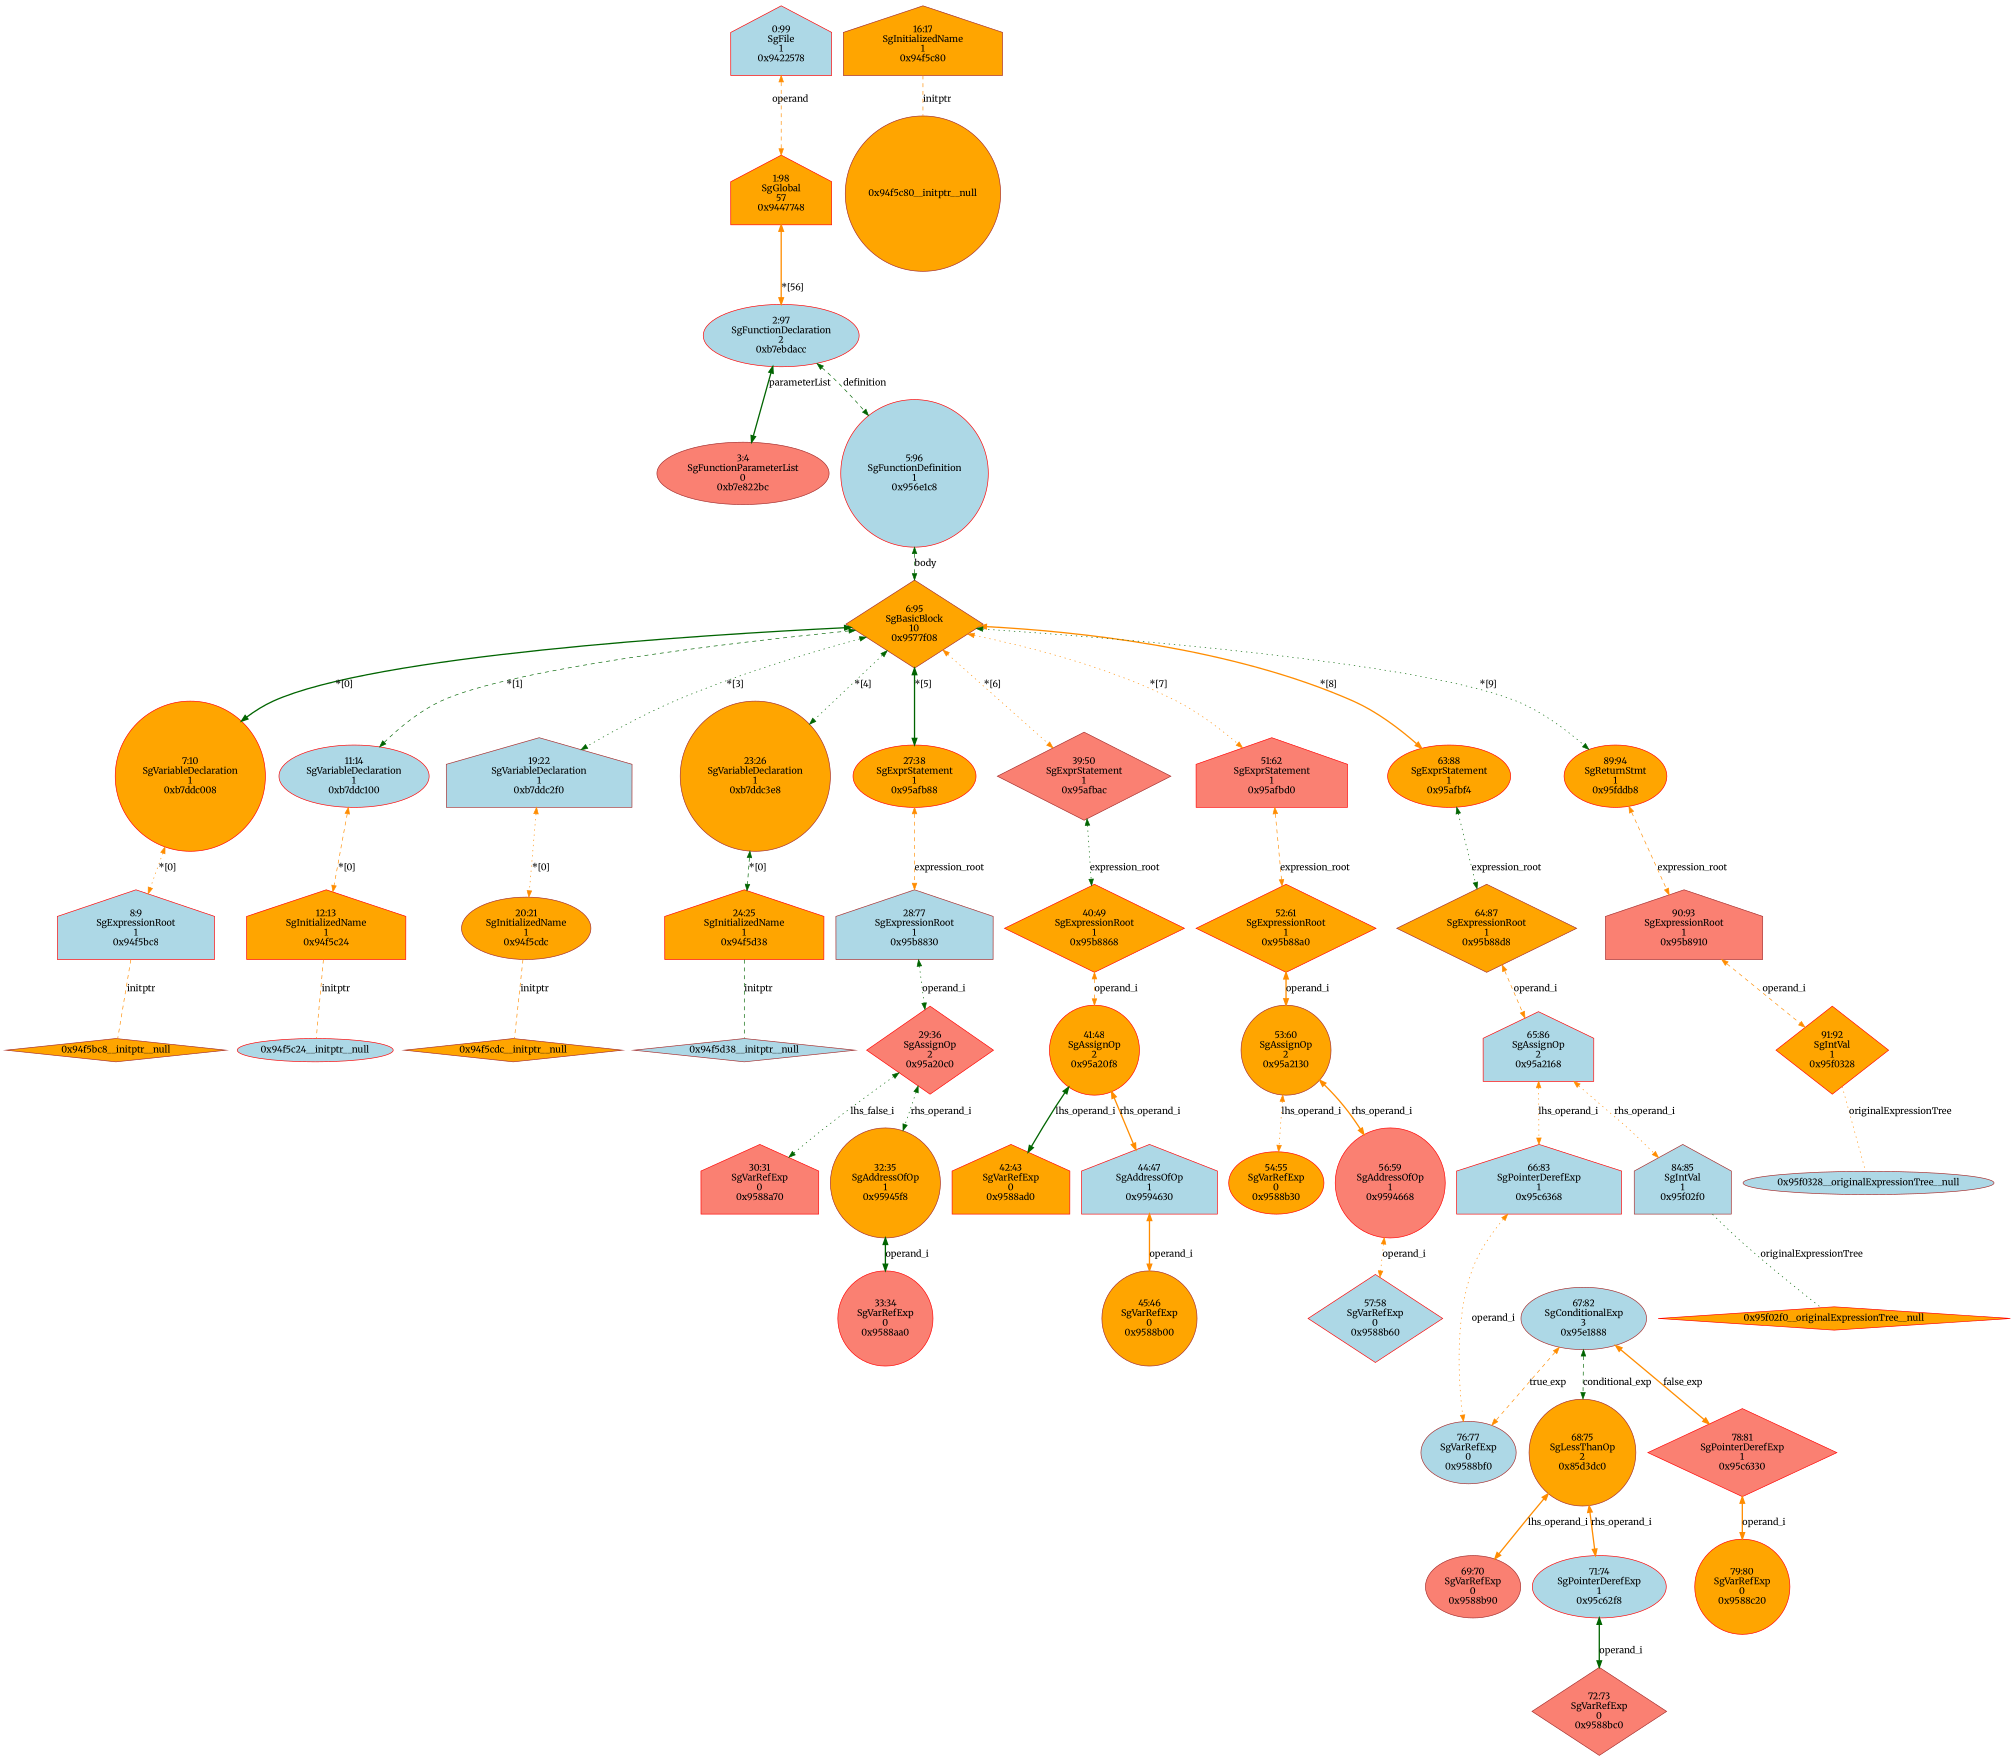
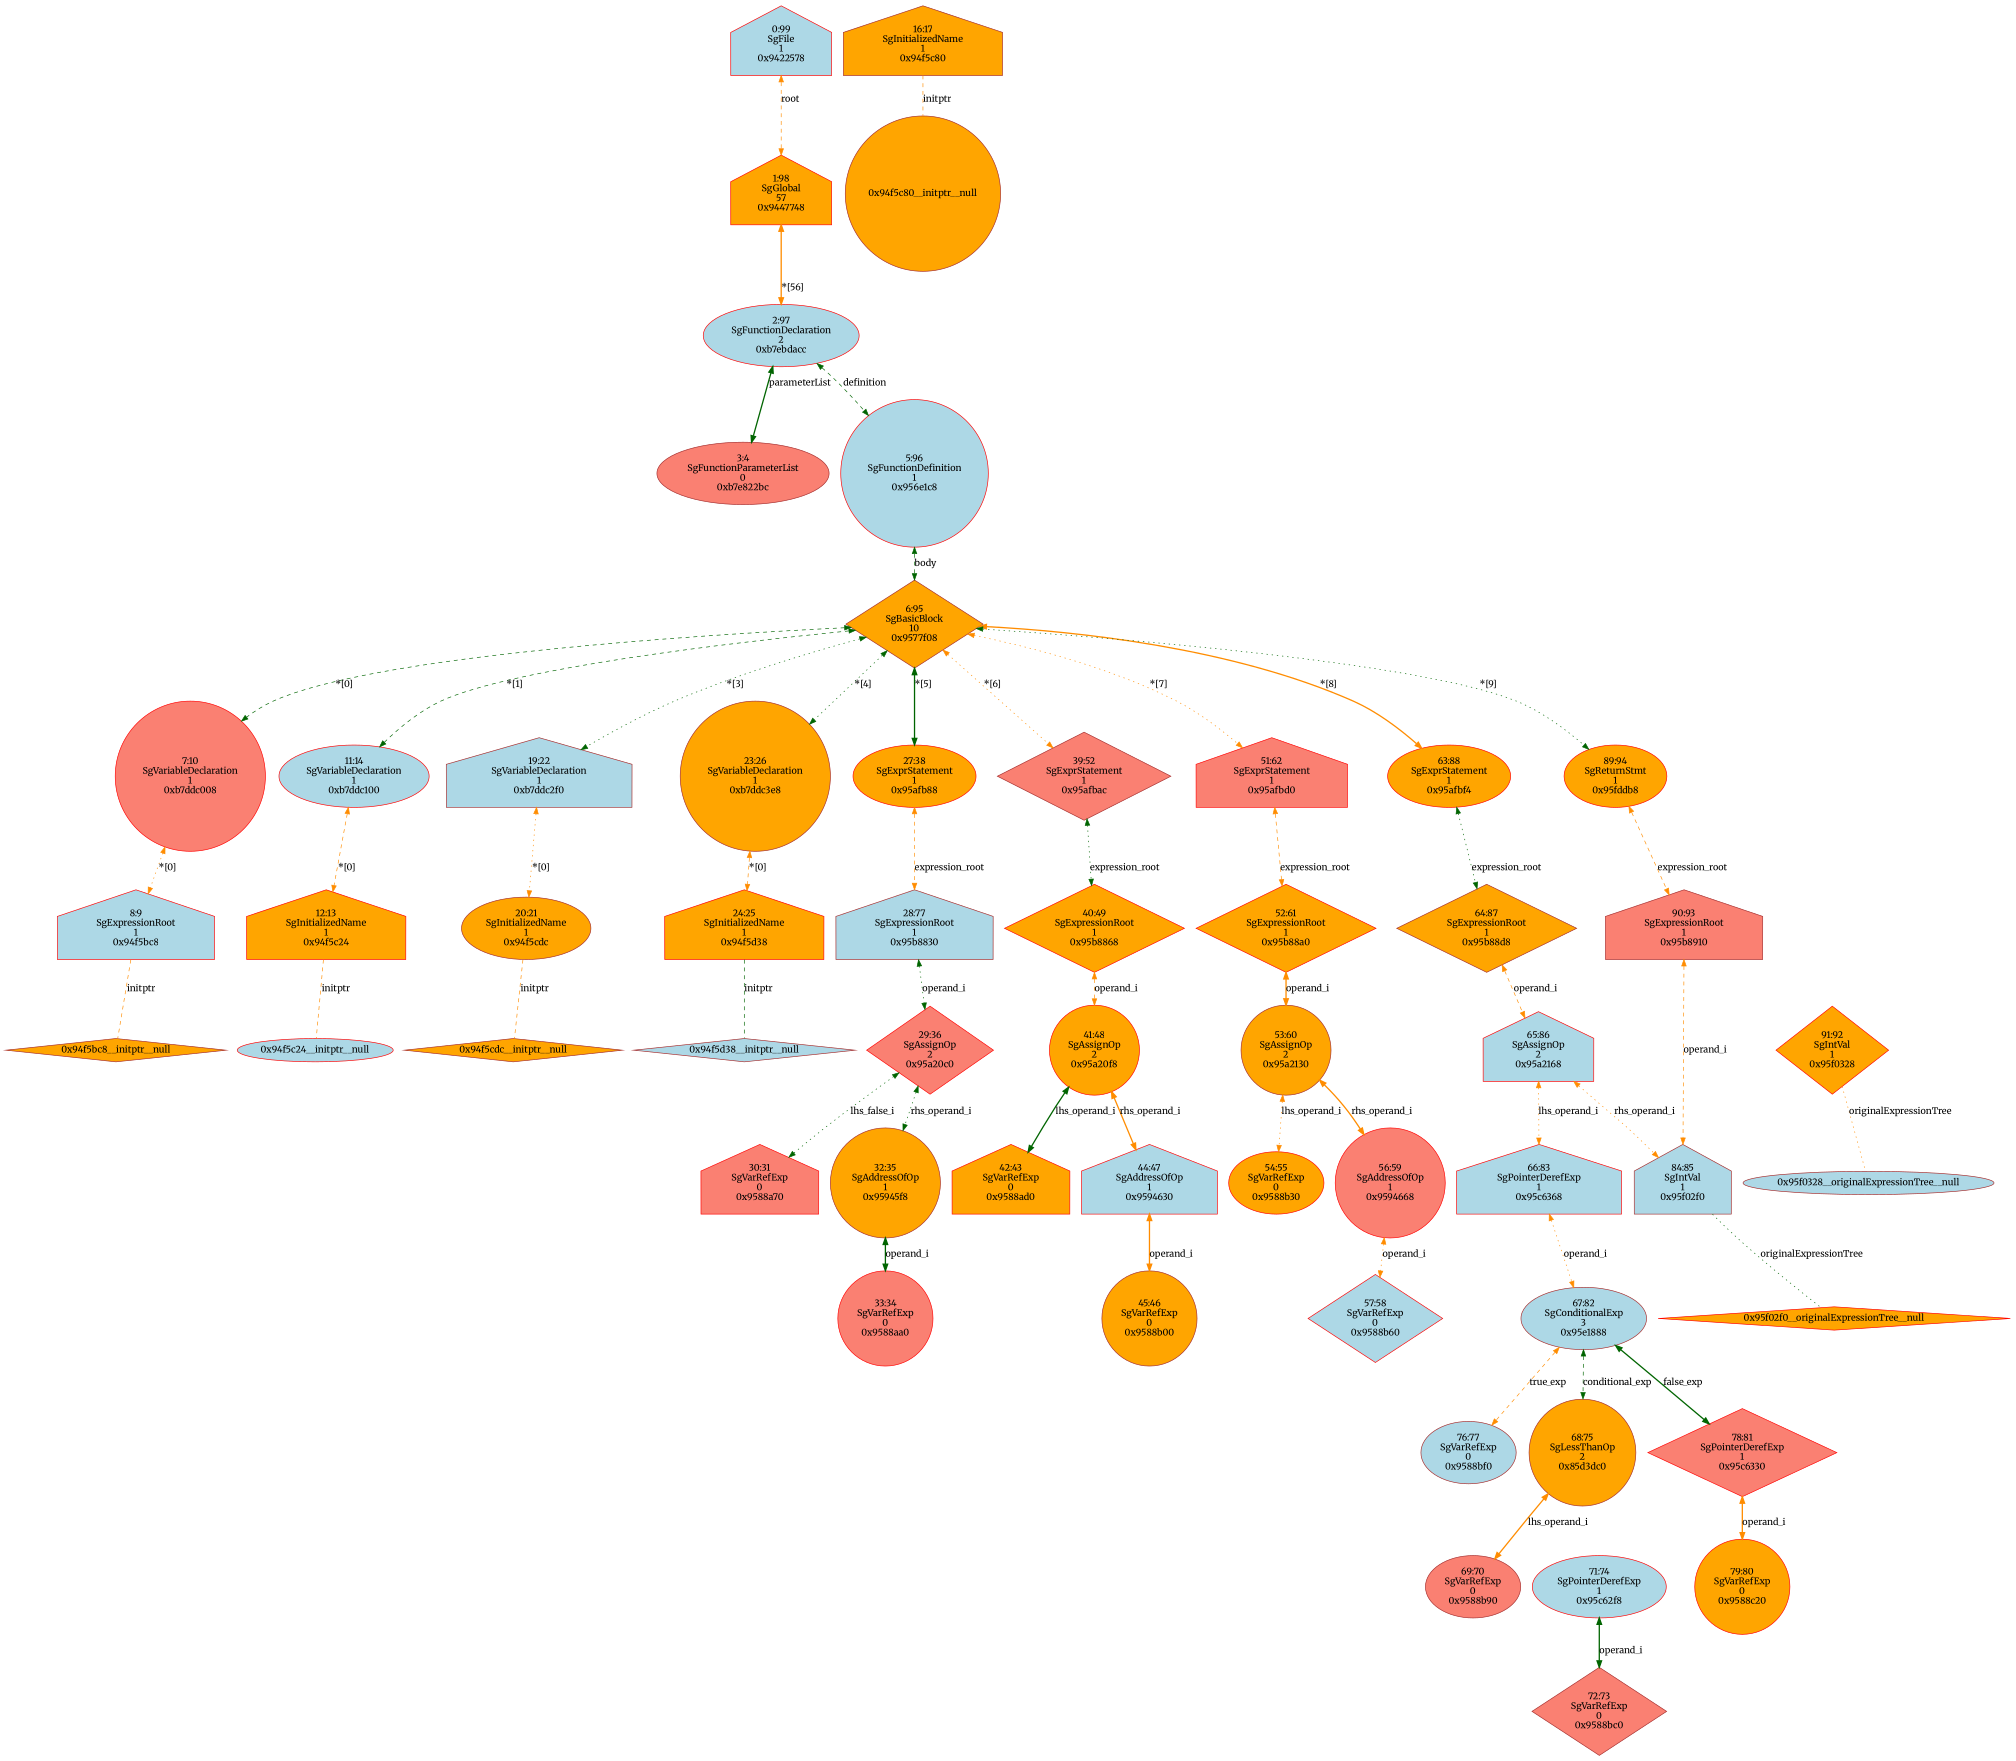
(790, 99) -> (790, 99)
(541, 650) -> (541, 650)
(190, 776) -> (190, 776)
(1084, 776) -> (1084, 776)
(748, 871) -> (748, 871)
(1763, 993) -> (1683, 1052)
(1462, 1312) -> (1562, 1251)
(1663, 1385) -> (1663, 1385)
(1592, 1531) -> none
